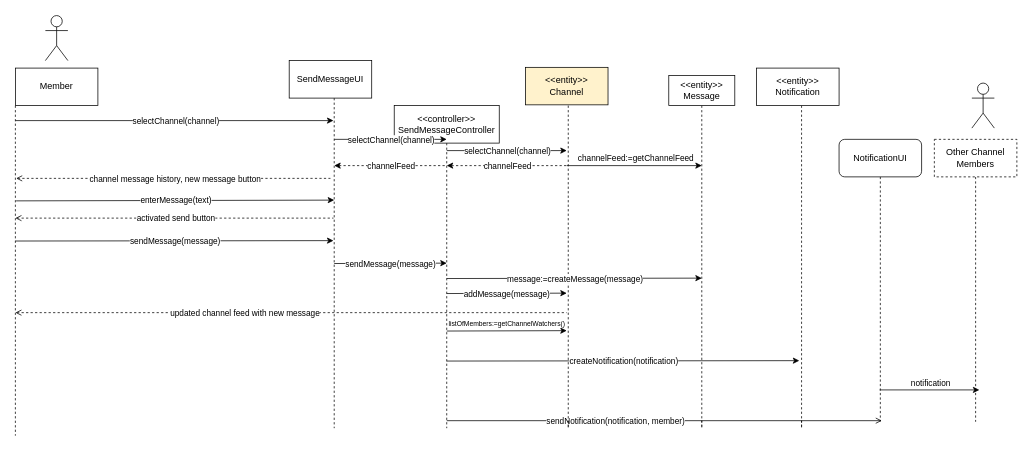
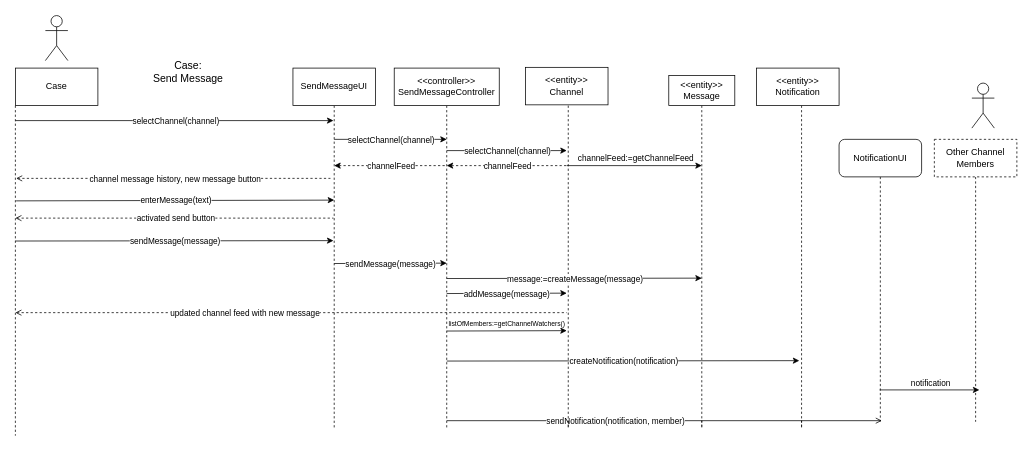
none -> (188, 72)
(330, 79) -> (334, 87)
(567, 86) -> (567, 86)
(57, 87) -> (57, 87)
(447, 124) -> (447, 87)
